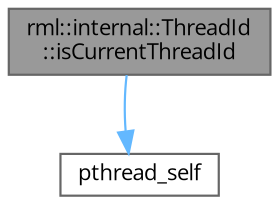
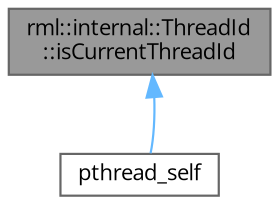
(125, 103) -> (154, 125)
